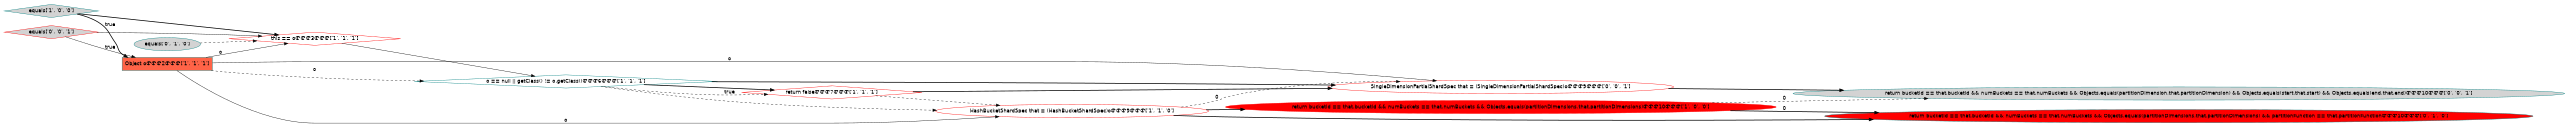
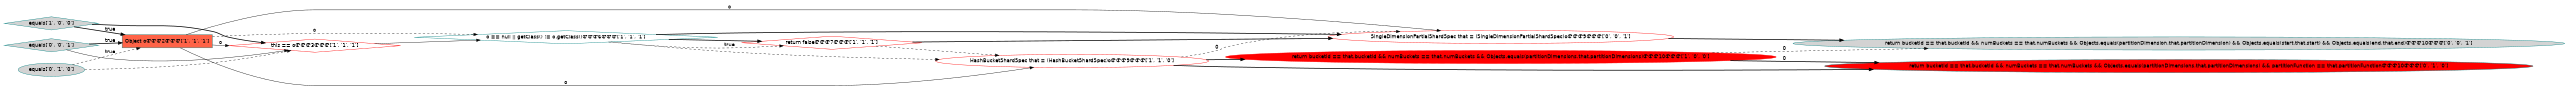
(51, 32) -> (51, 45)
(98, 47) -> (104, 43)
none -> (108, 56)
